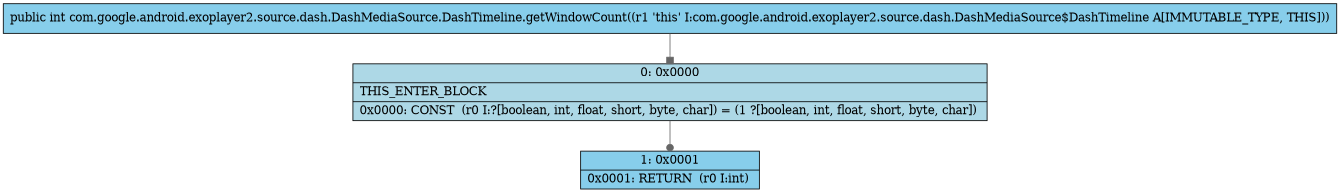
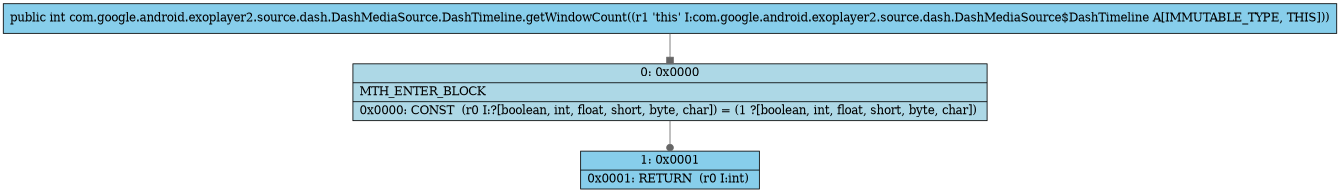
(423, 92) -> (423, 92)
